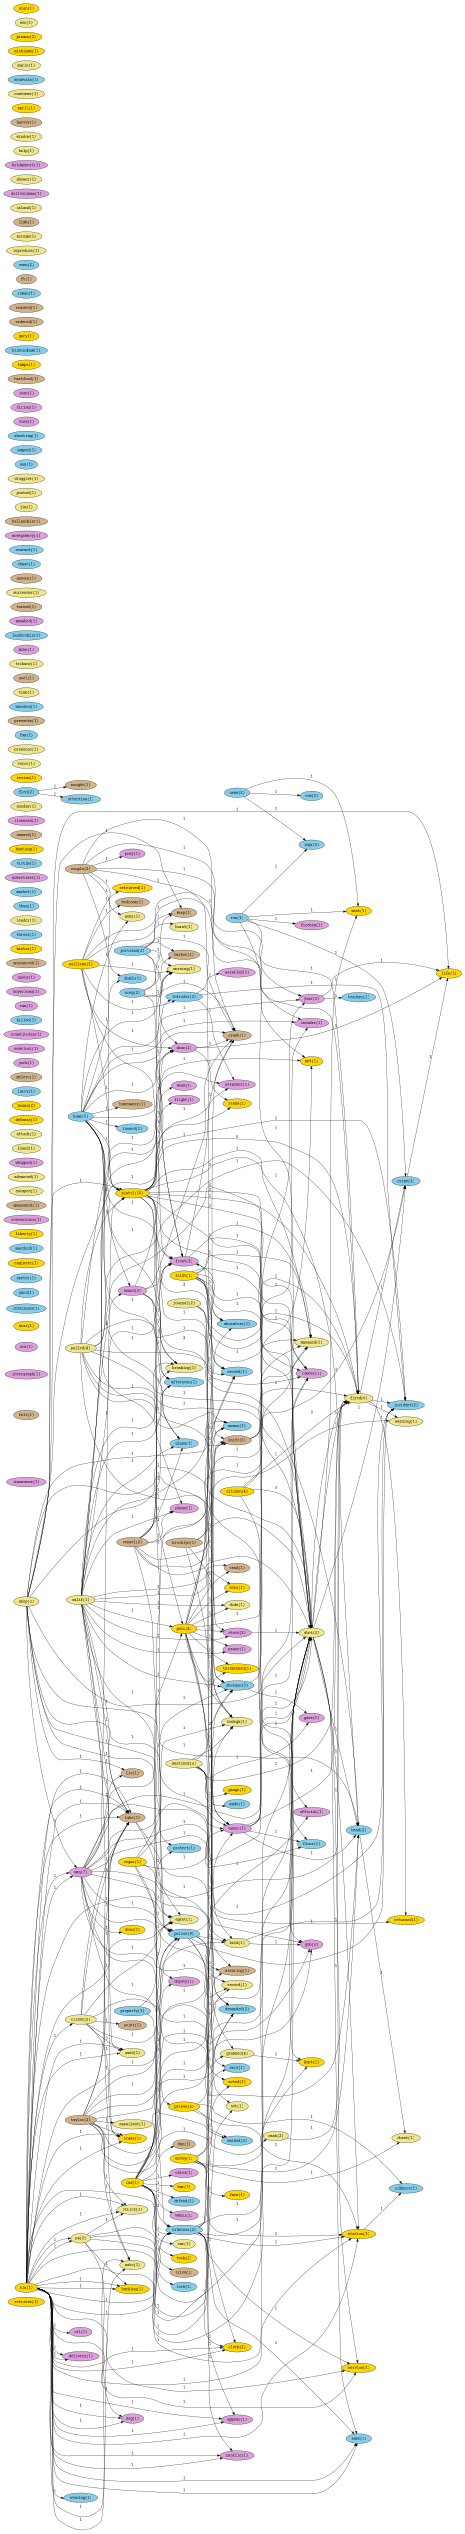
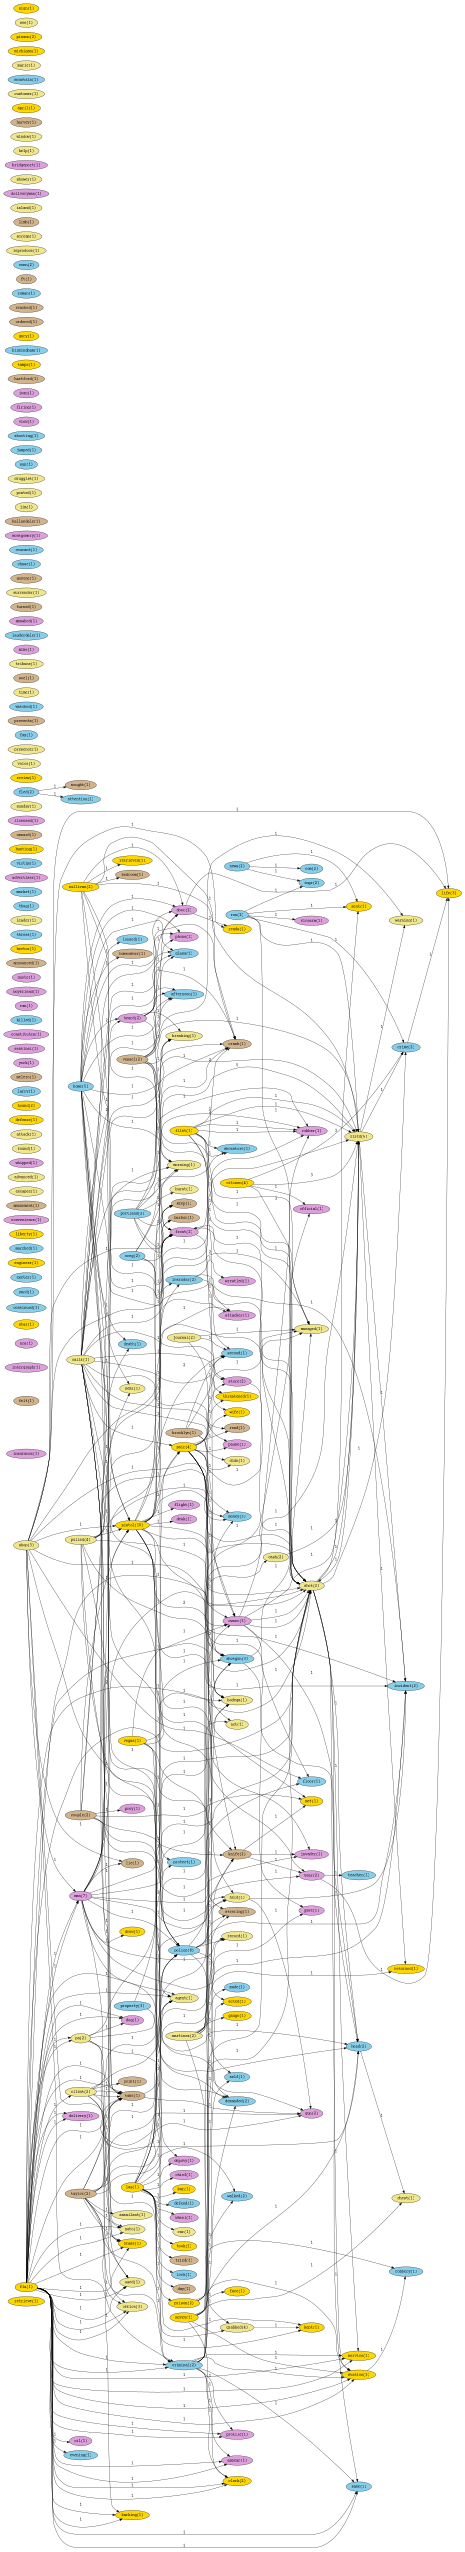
(212, 1046) -> none
